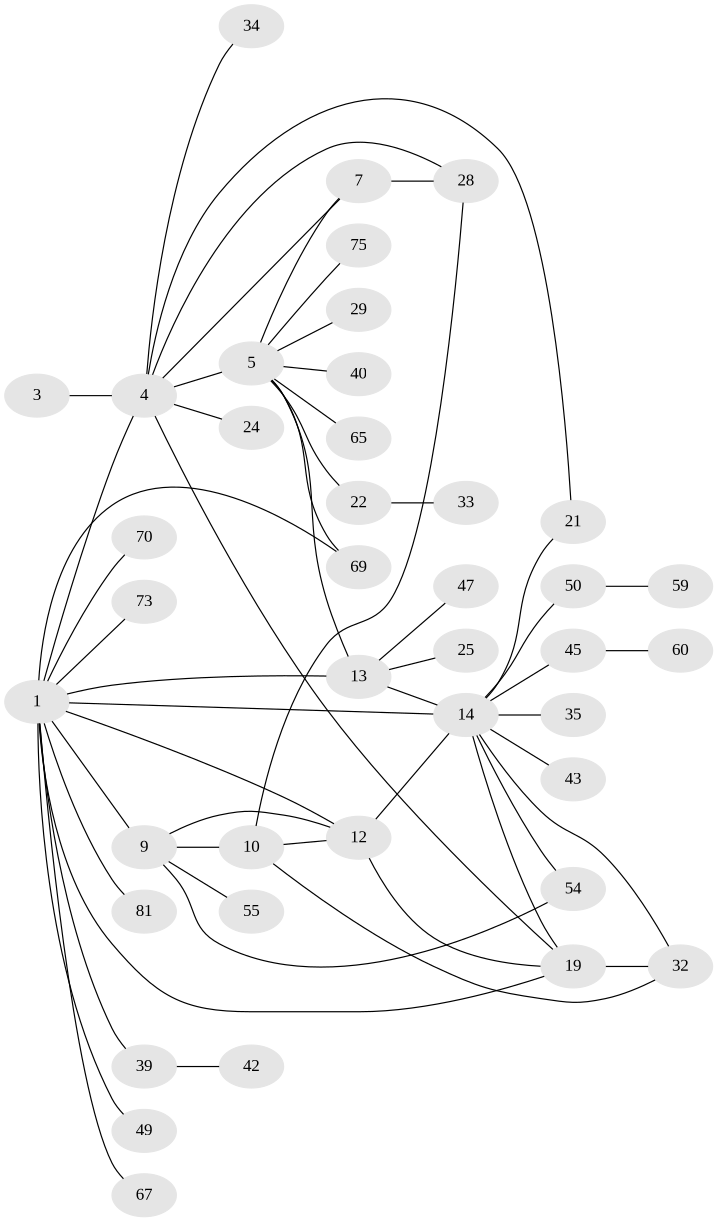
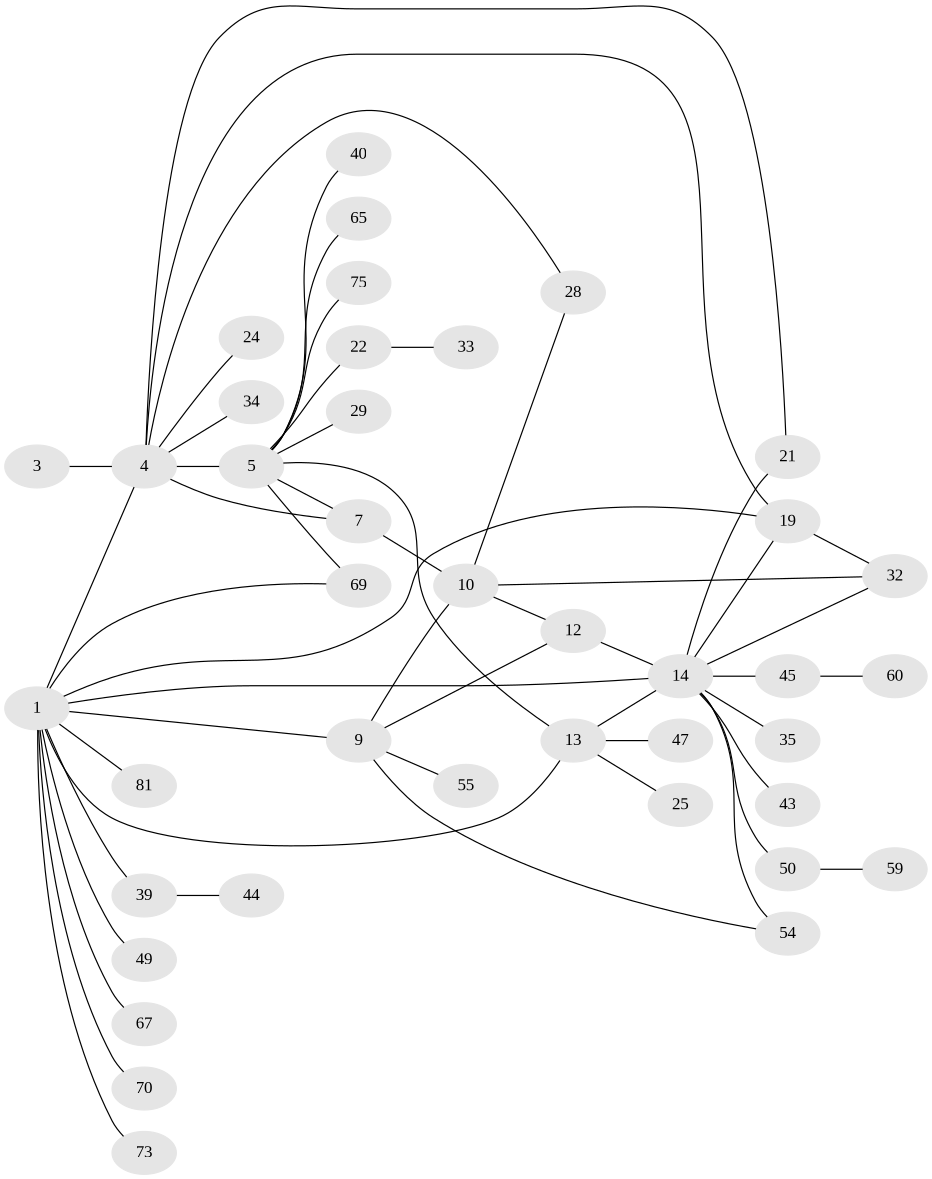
(413, 181) -> (409, 552)
(202, 762) -> none
(437, 940) -> none
(251, 1067) -> (251, 895)
